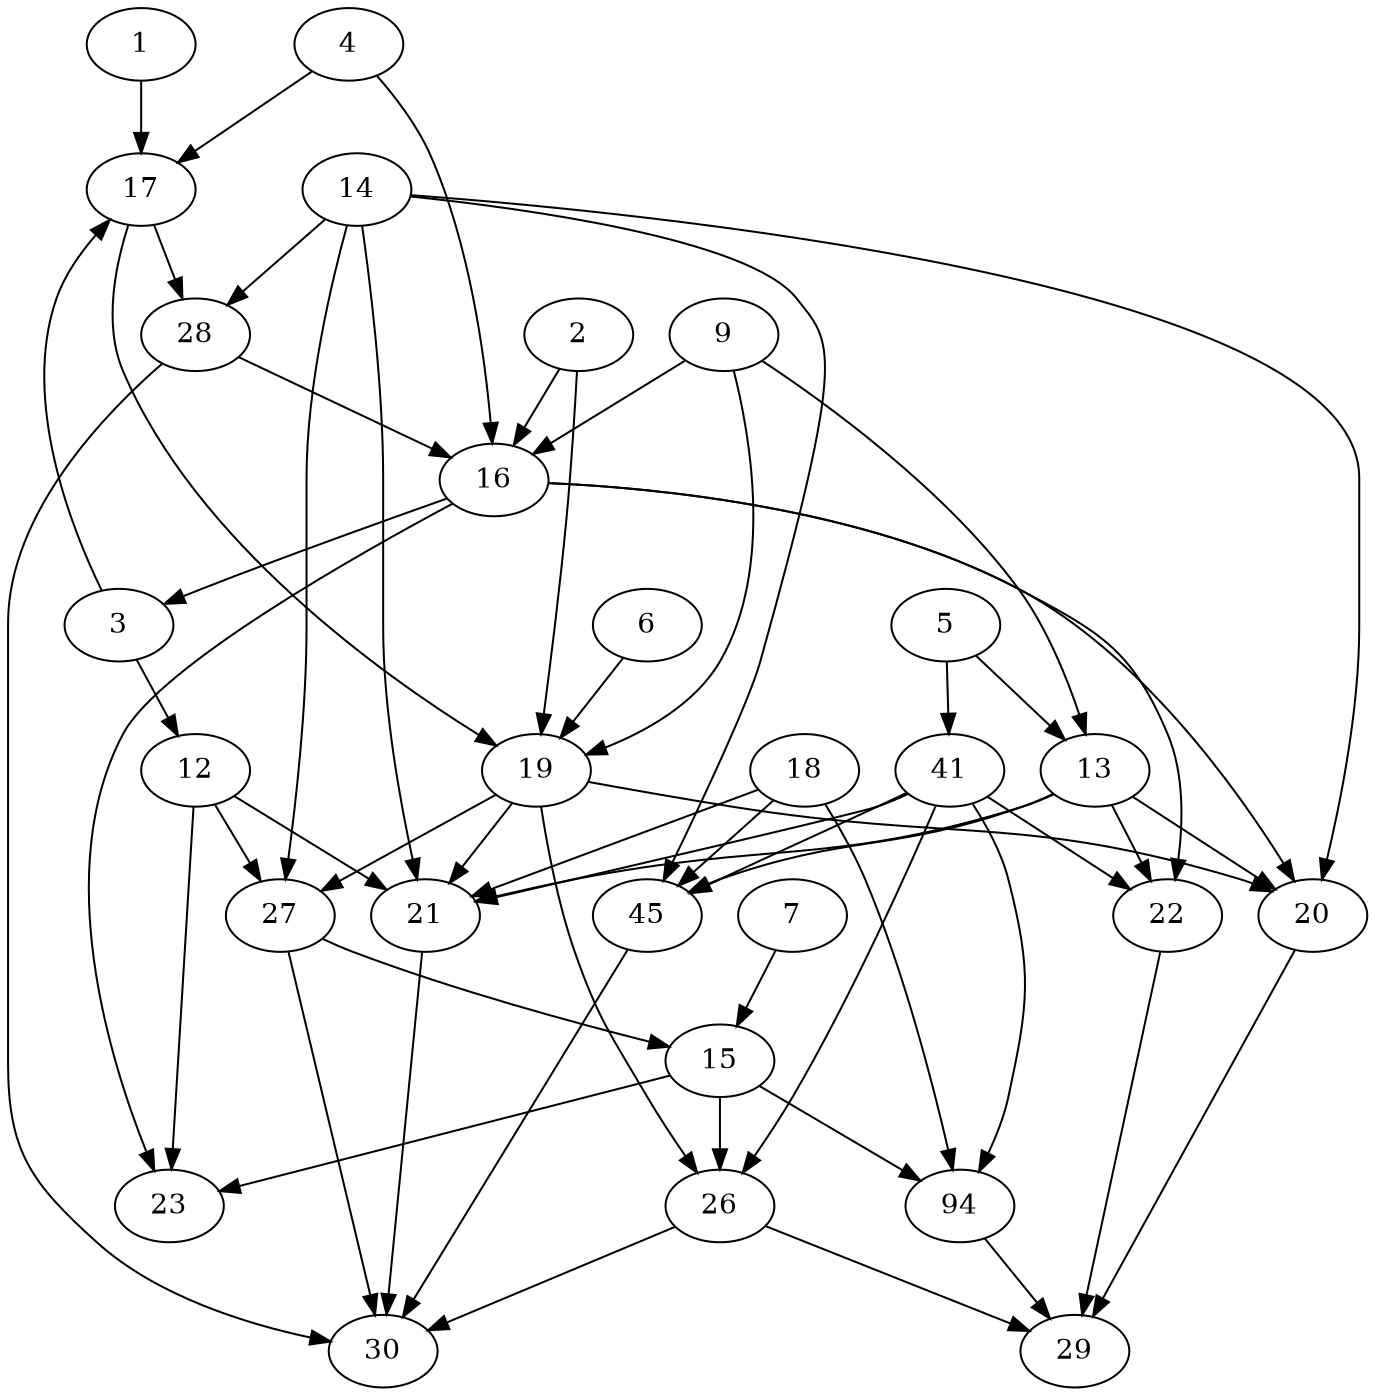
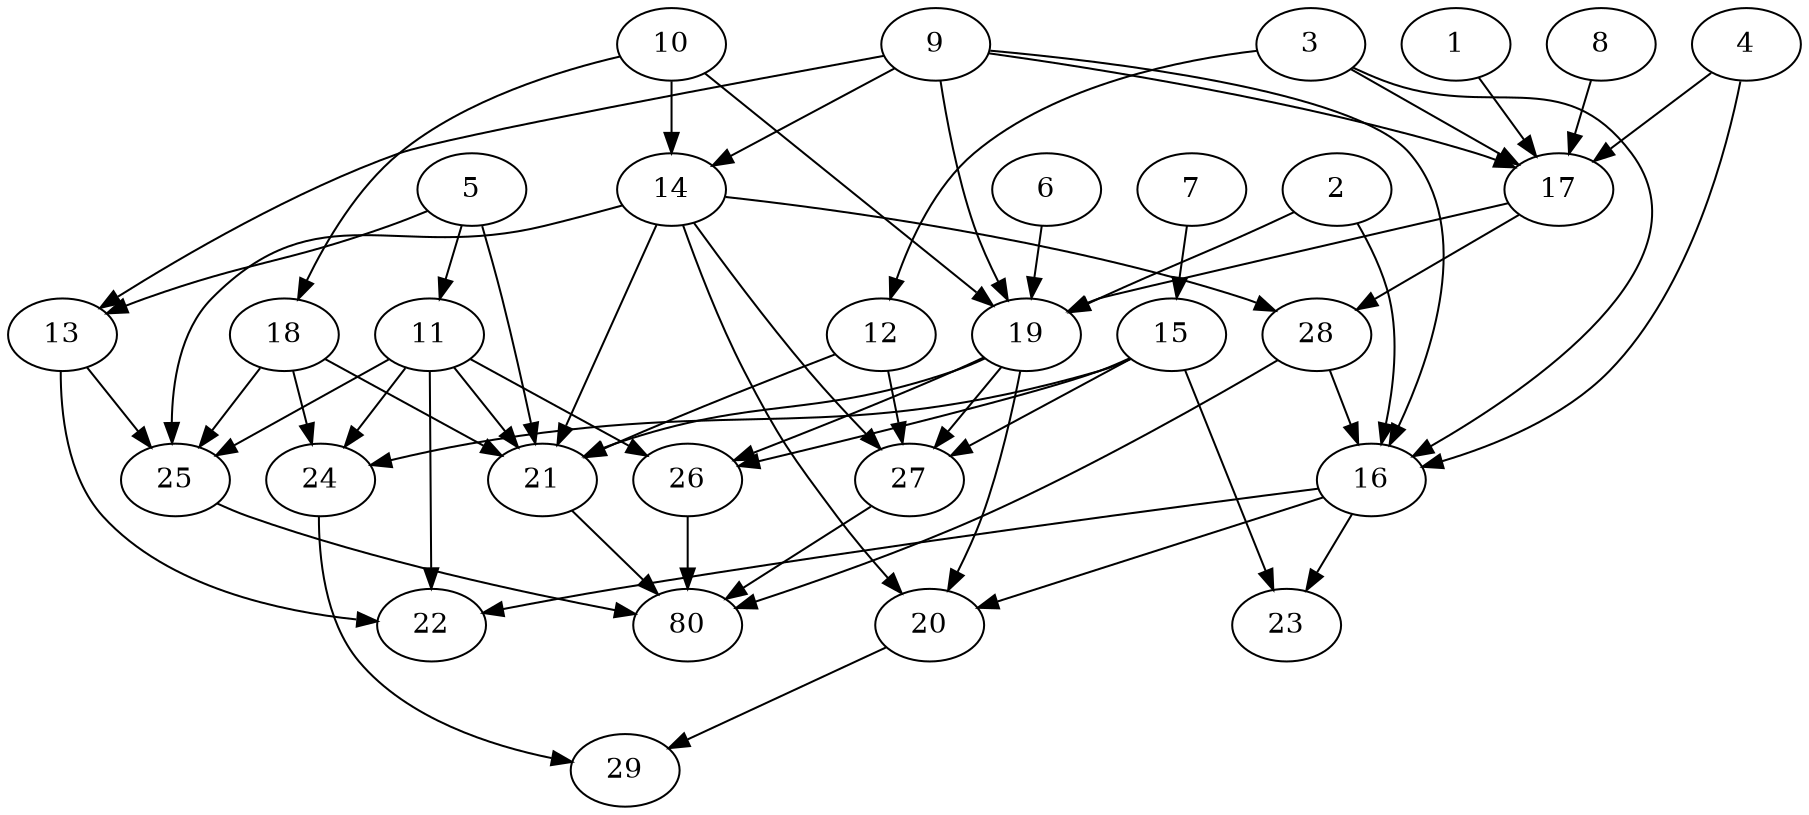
none -> (672, 44)
none -> (1601, 44)
none -> (1244, 97)
none -> (812, 112)
(321, 544) -> (1651, 197)
(950, 770) -> (430, 335)
(1196, 838) -> none
(734, 857) -> (508, 324)
(647, 916) -> (175, 480)
(183, 978) -> none
(484, 996) -> (1050, 402)
(1123, 1124) -> none
(960, 1206) -> (321, 480)
(888, 1275) -> none
(383, 1351) -> (688, 625)
